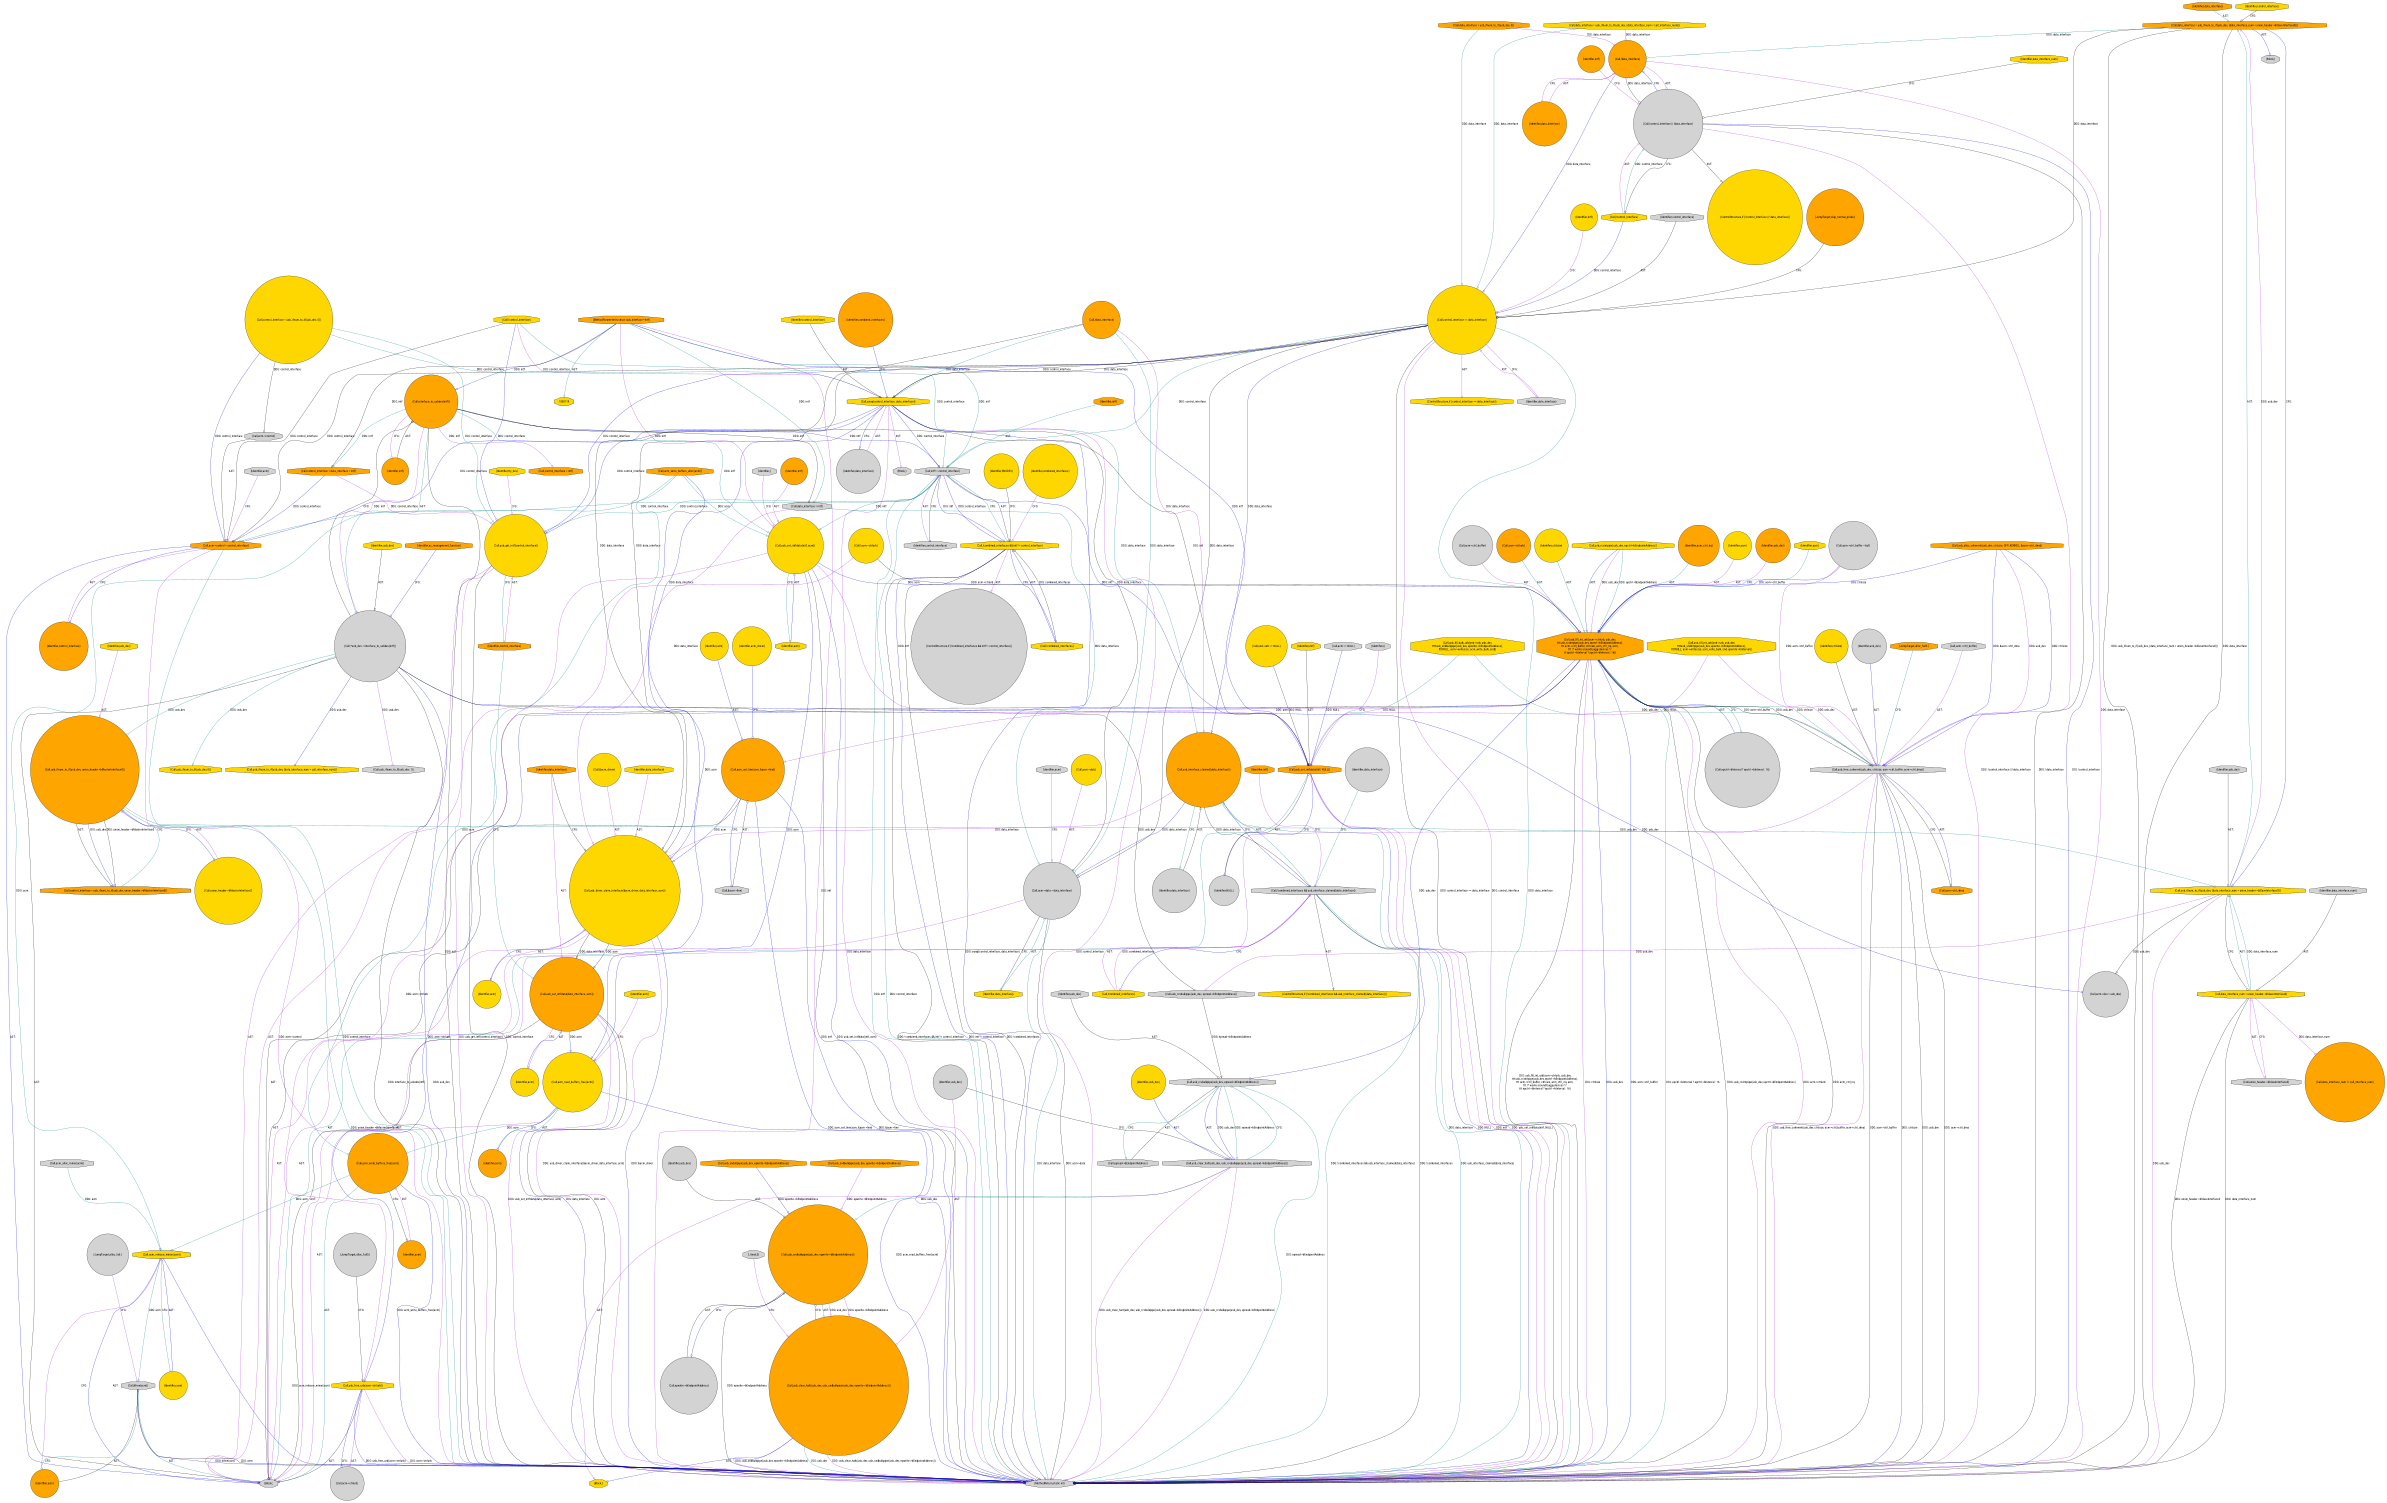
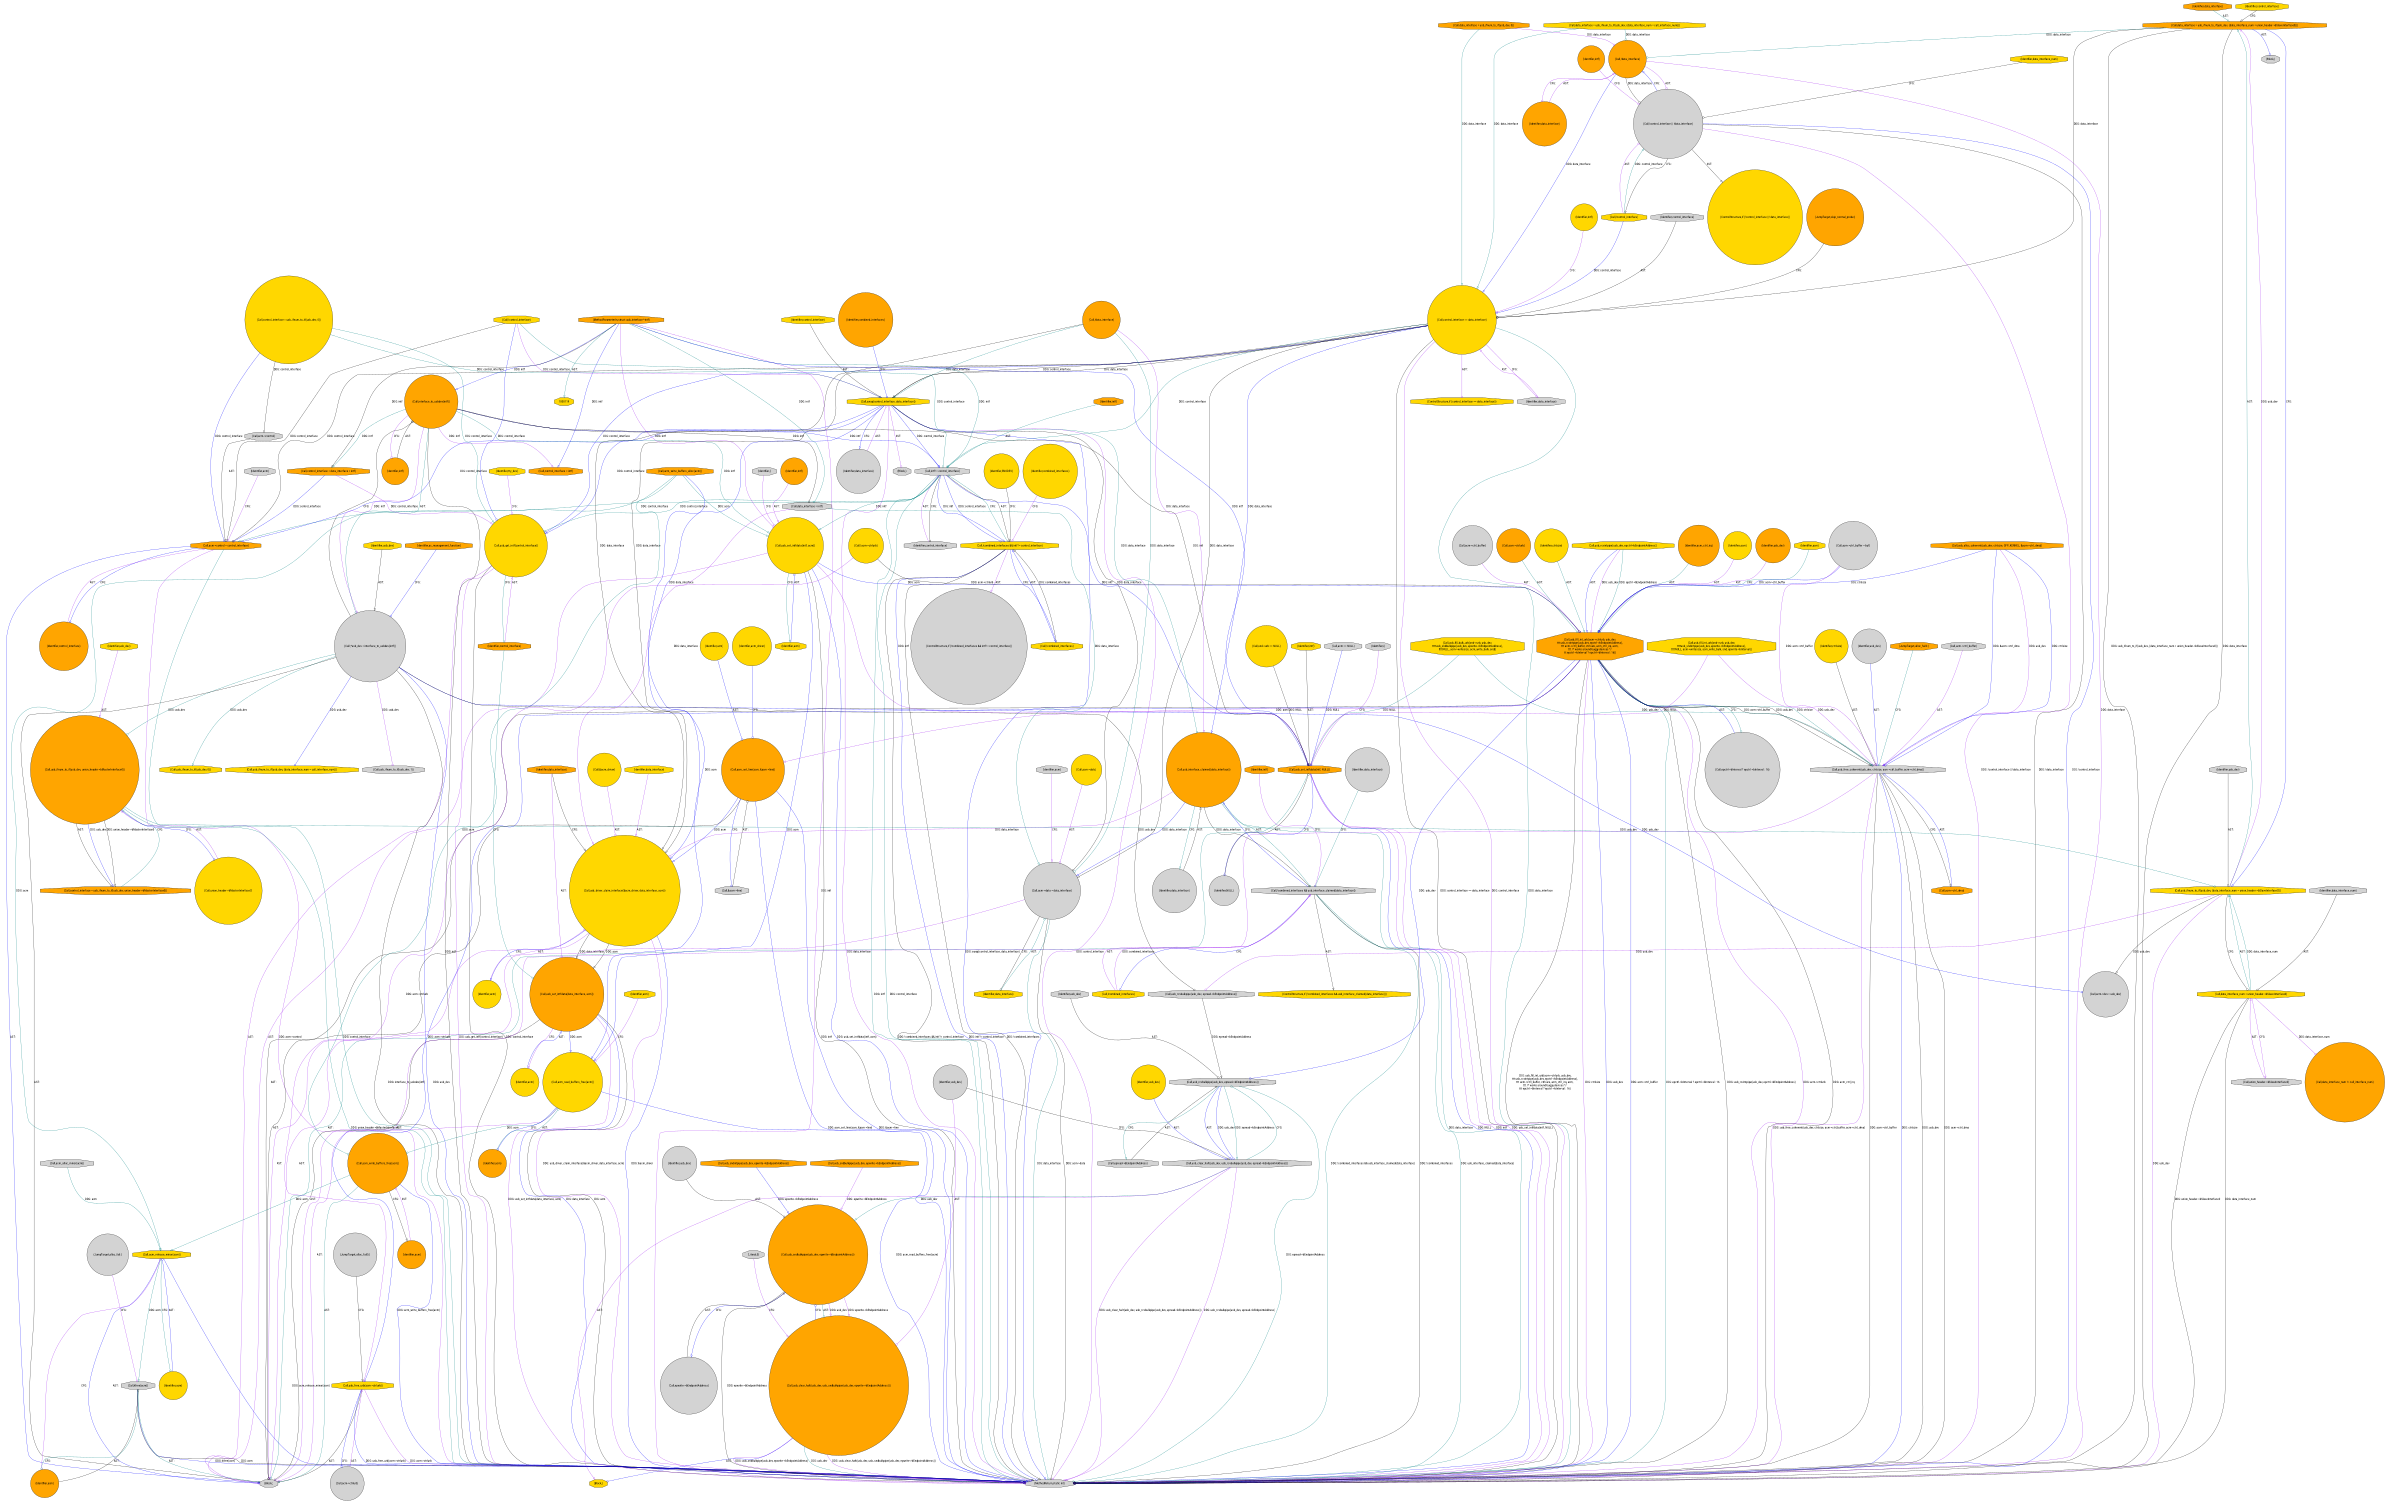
none -> (586, 393)
